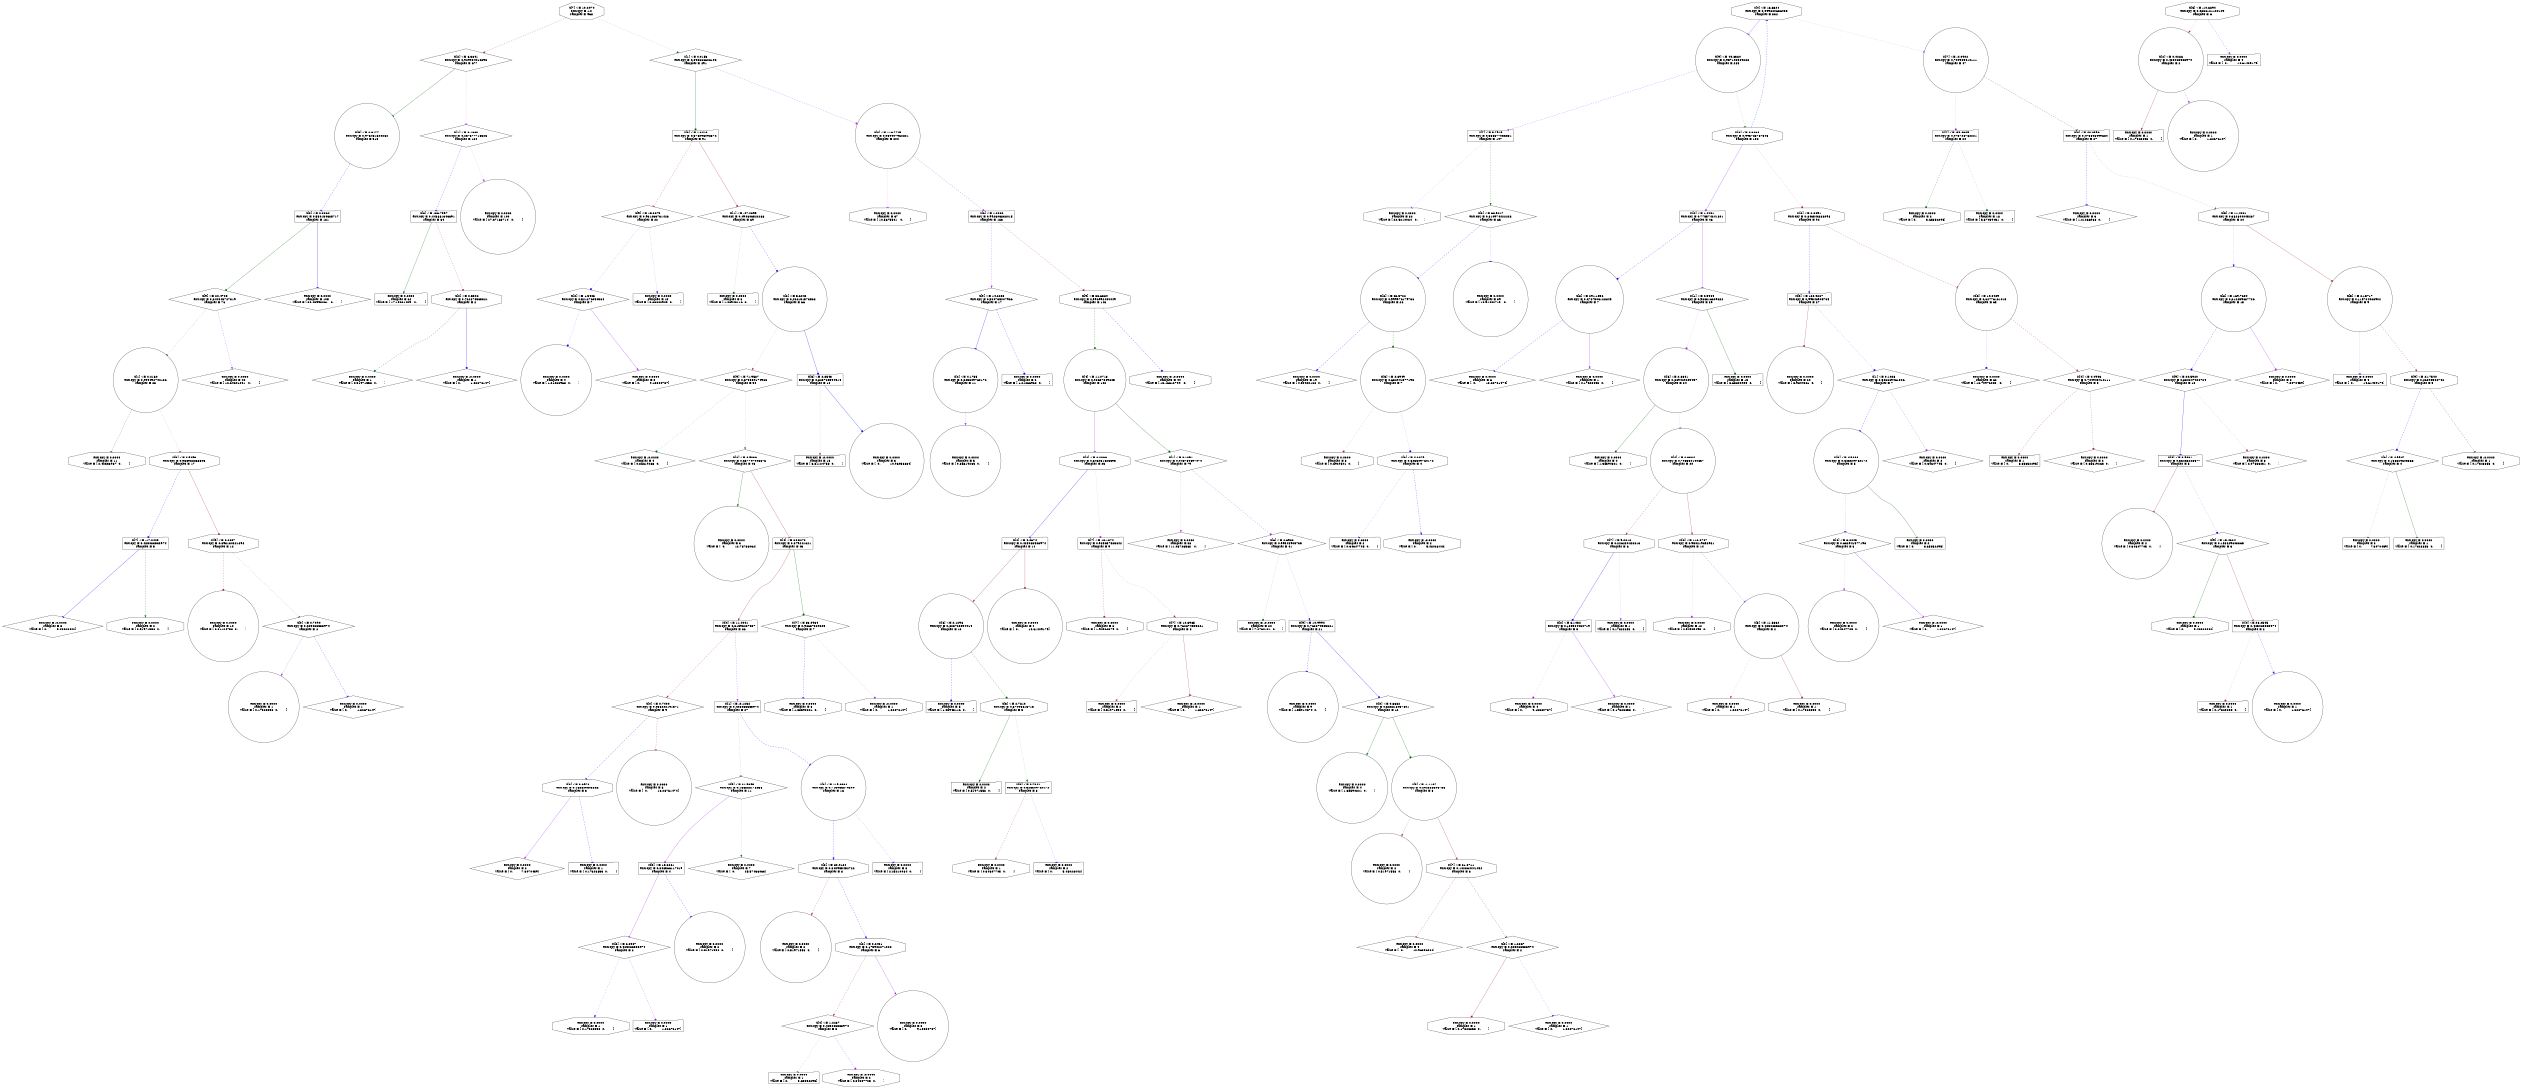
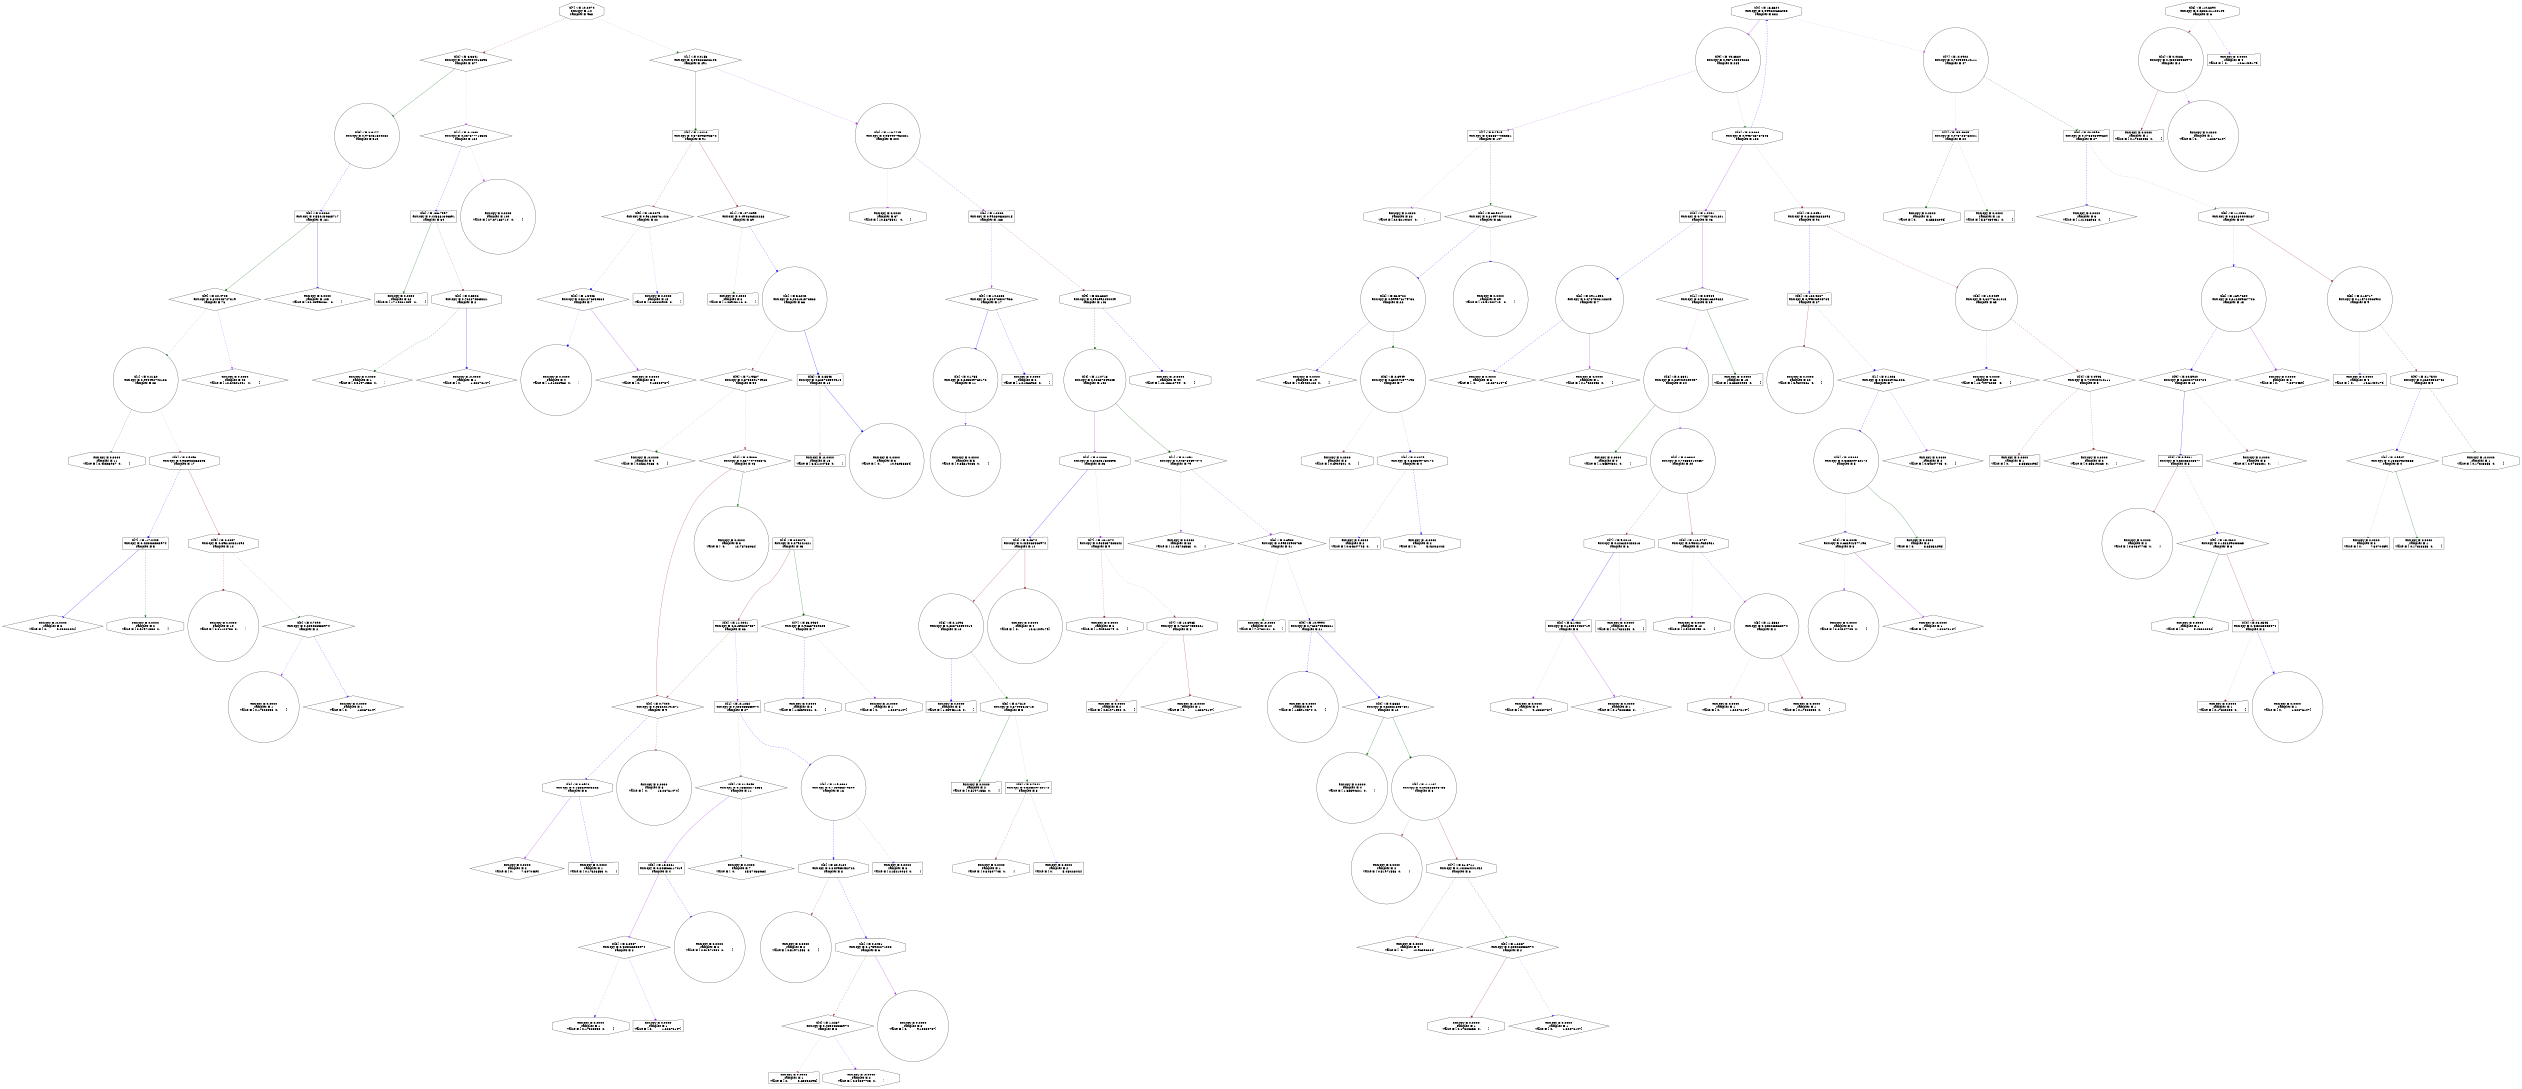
(770, 504) -> (668, 571)
